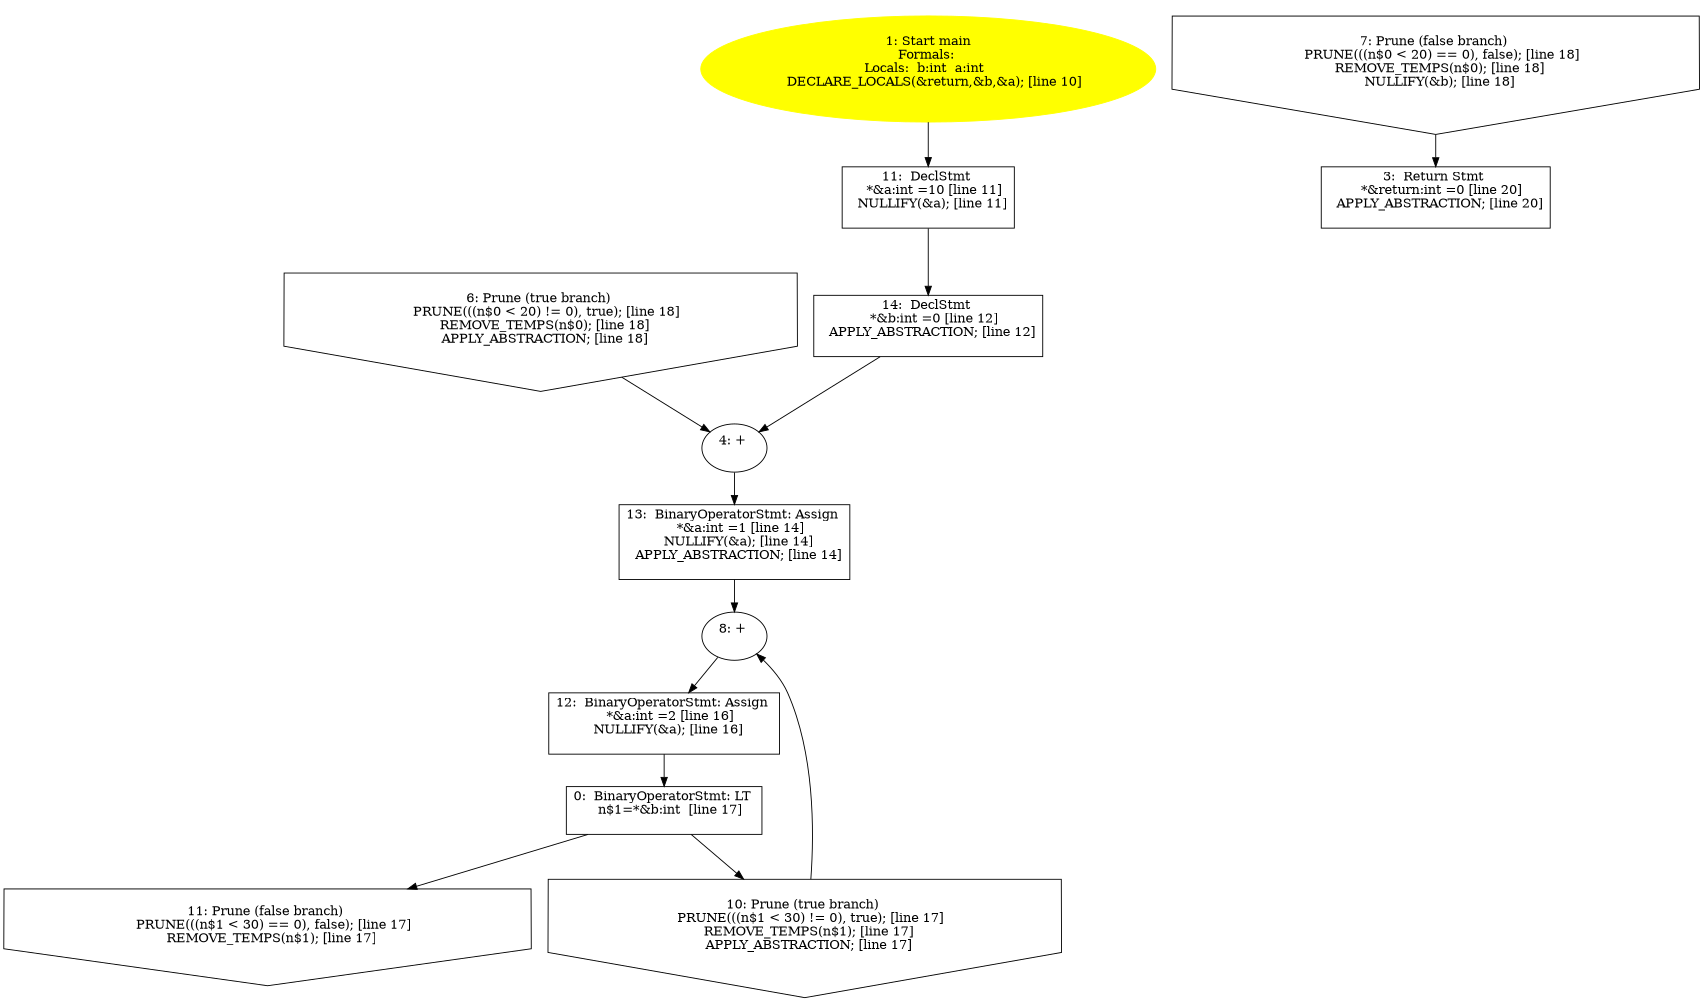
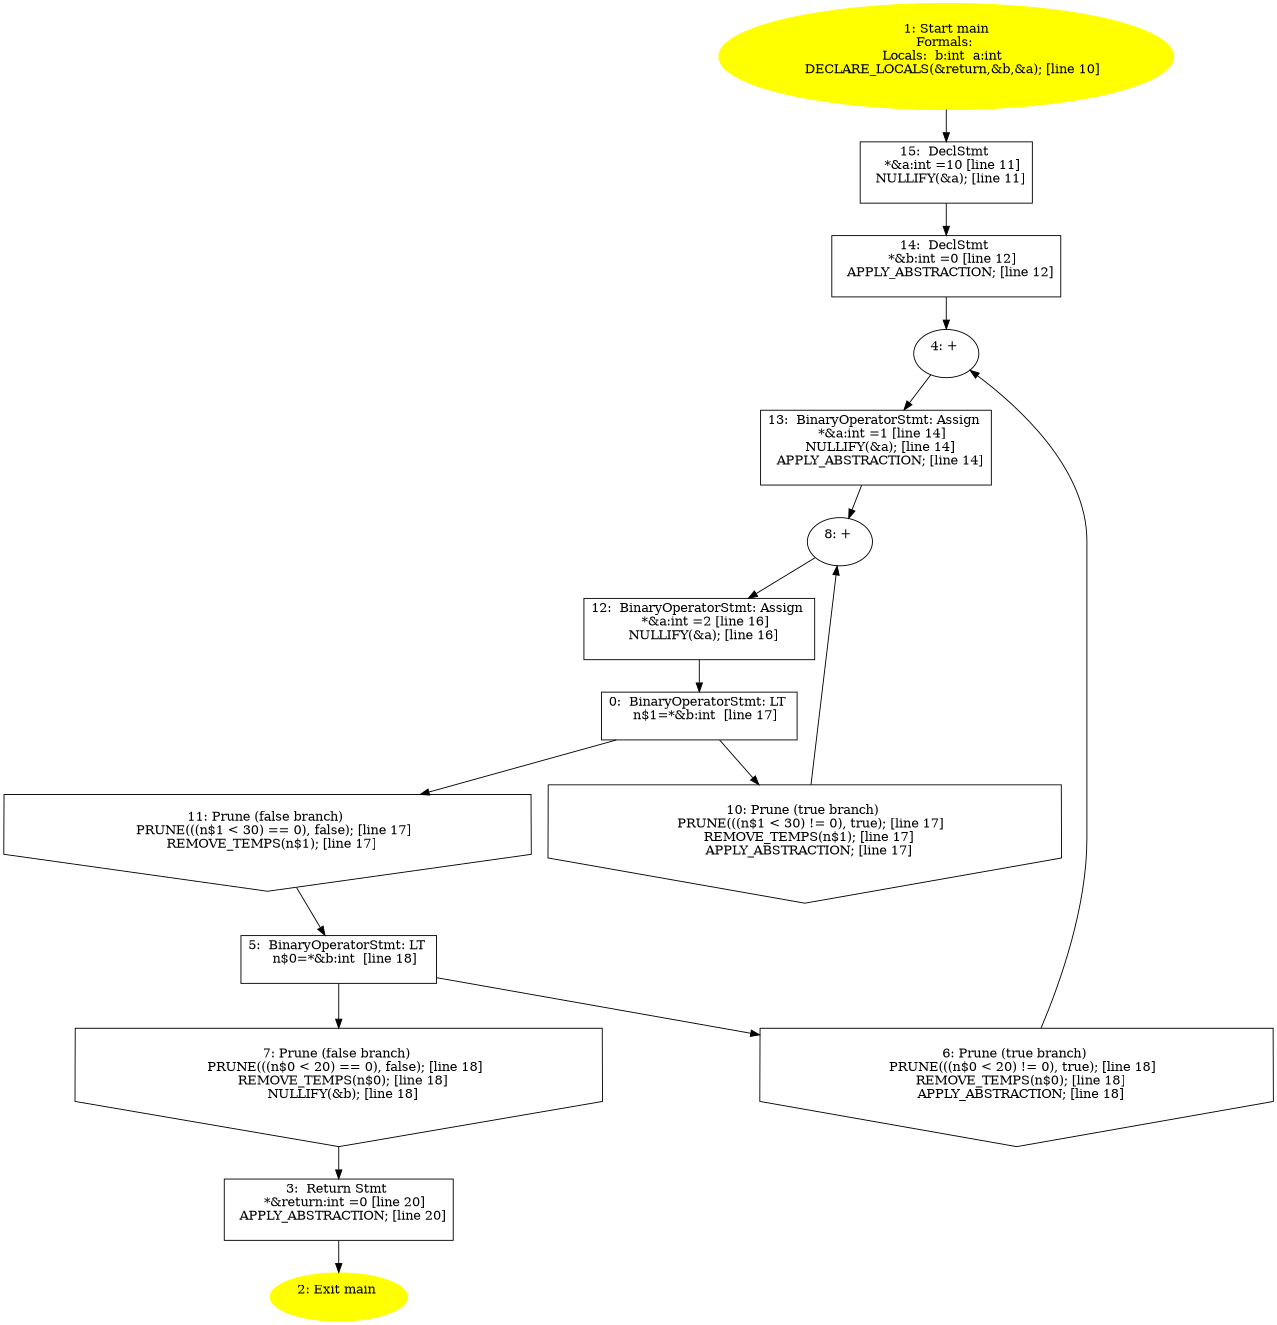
(928, 197) -> (946, 173)
none -> (339, 960)
none -> (339, 1297)
